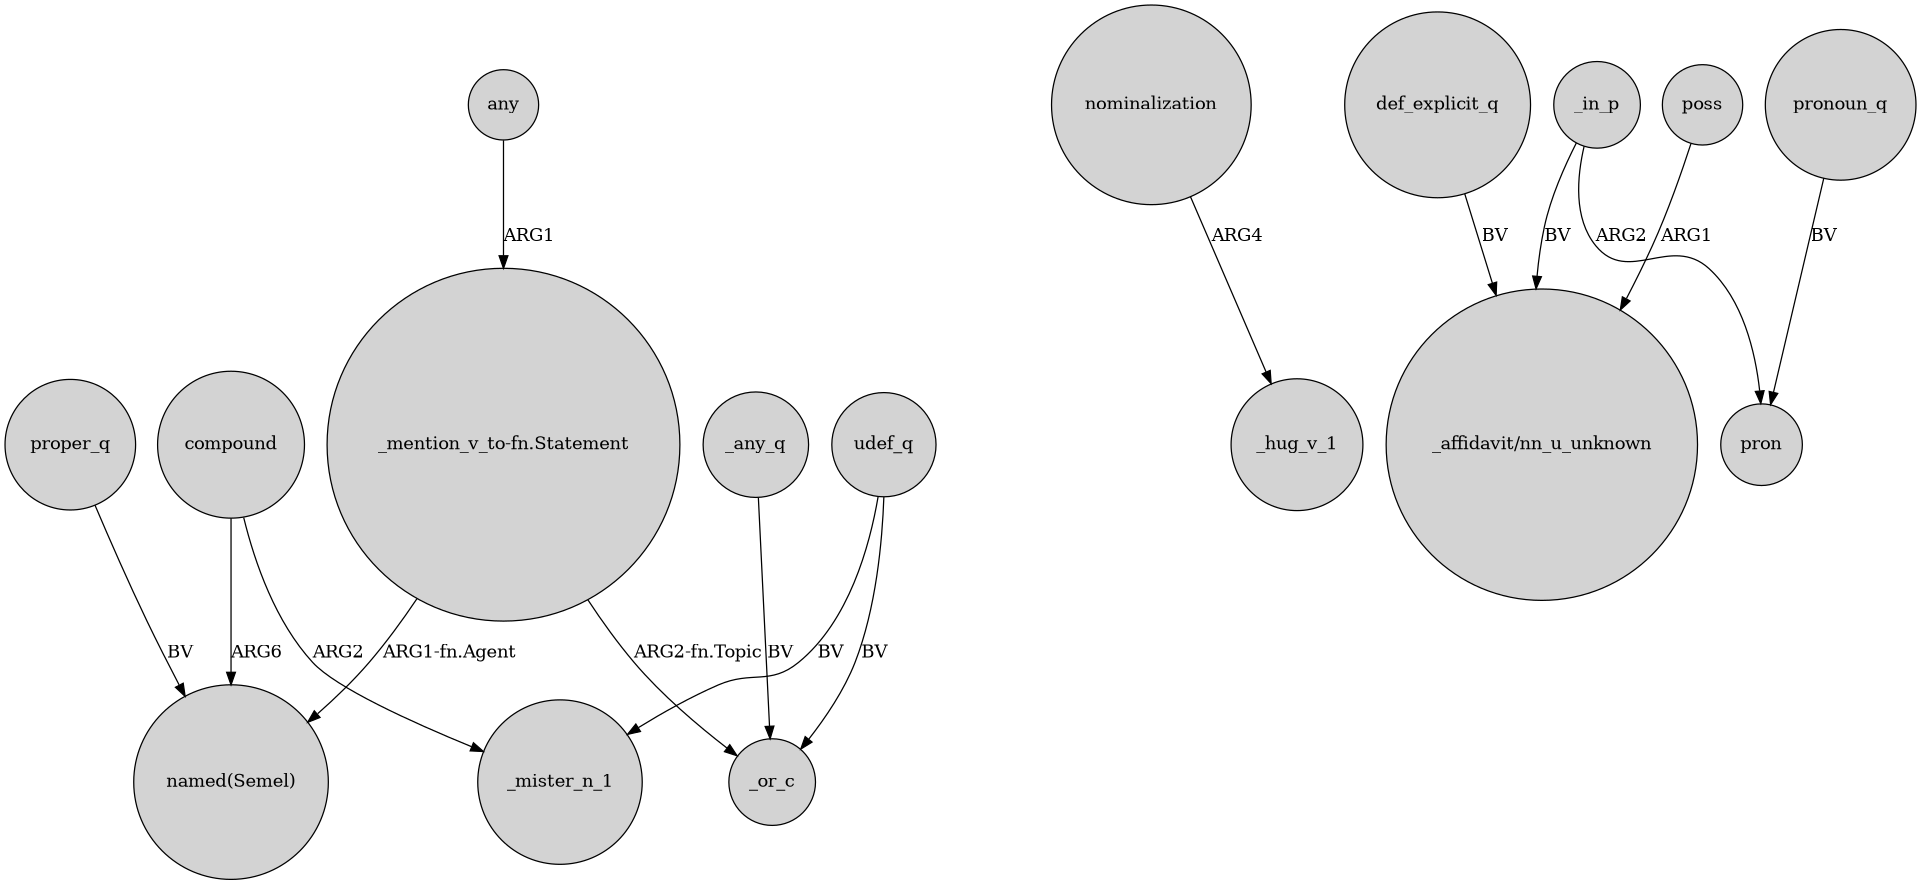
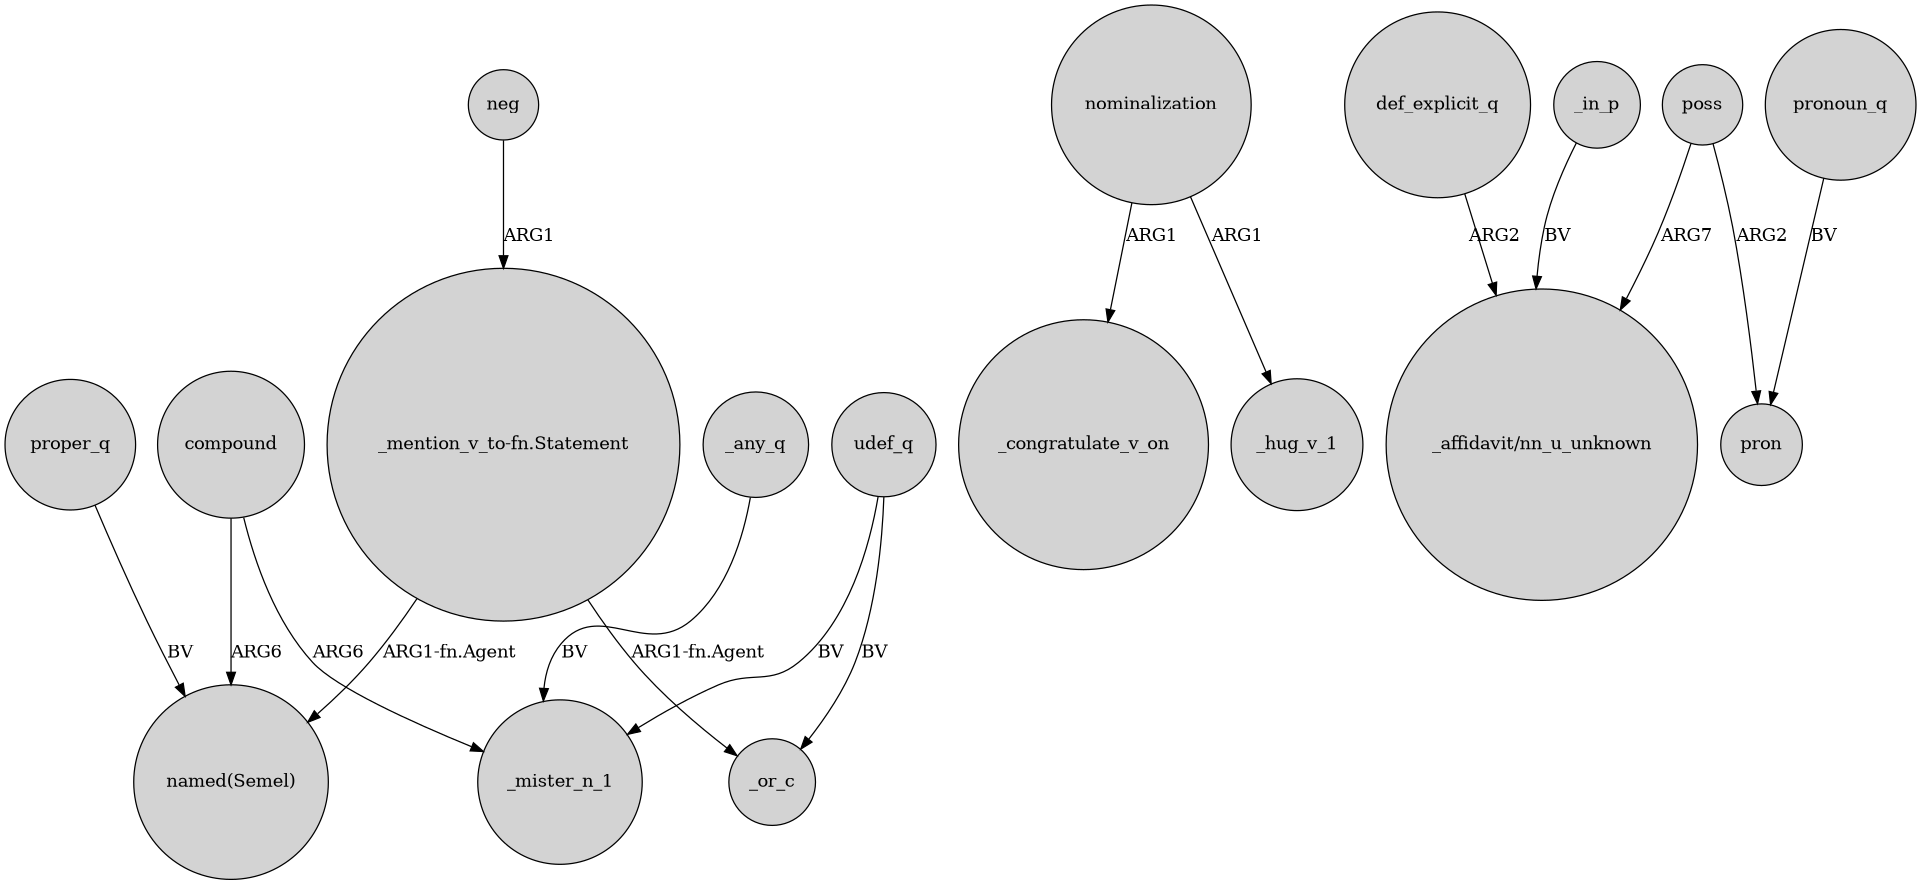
(503, 105) -> (503, 105)
(1237, 236) -> (1237, 236)
(1495, 236) -> (1495, 236)
(1687, 236) -> (1687, 236)
(1667, 256) -> (1740, 266)
none -> (1084, 445)
(764, 612) -> (670, 632)
(338, 653) -> (338, 653)
(698, 653) -> (698, 653)
